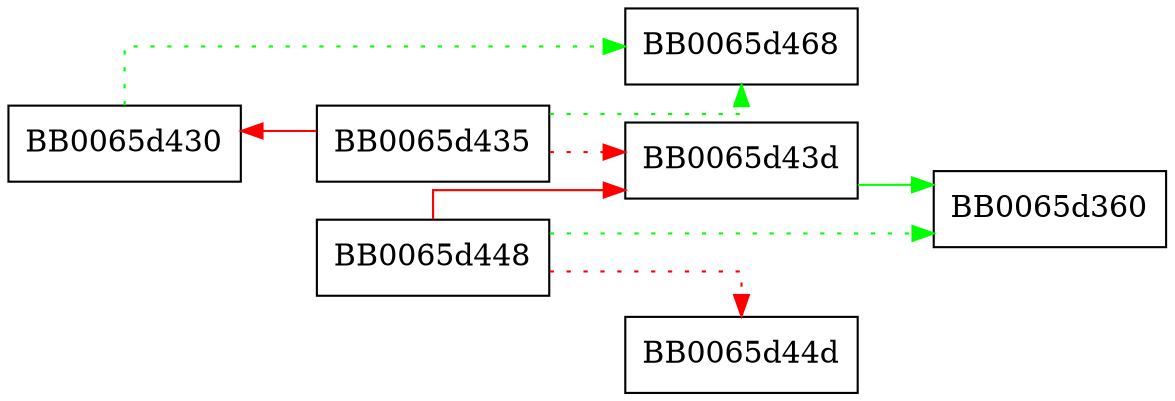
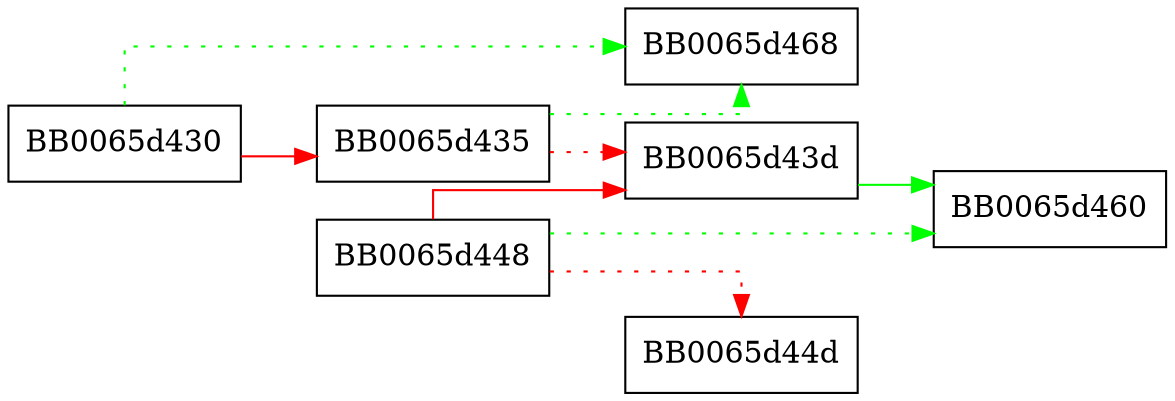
(289, 131) -> (268, 156)
(1050, 209) -> (1050, 209)
